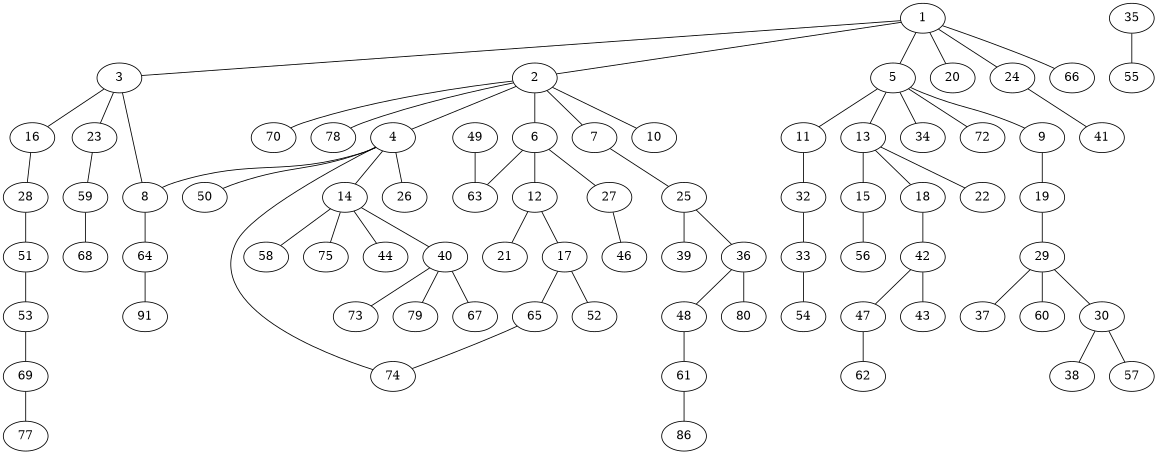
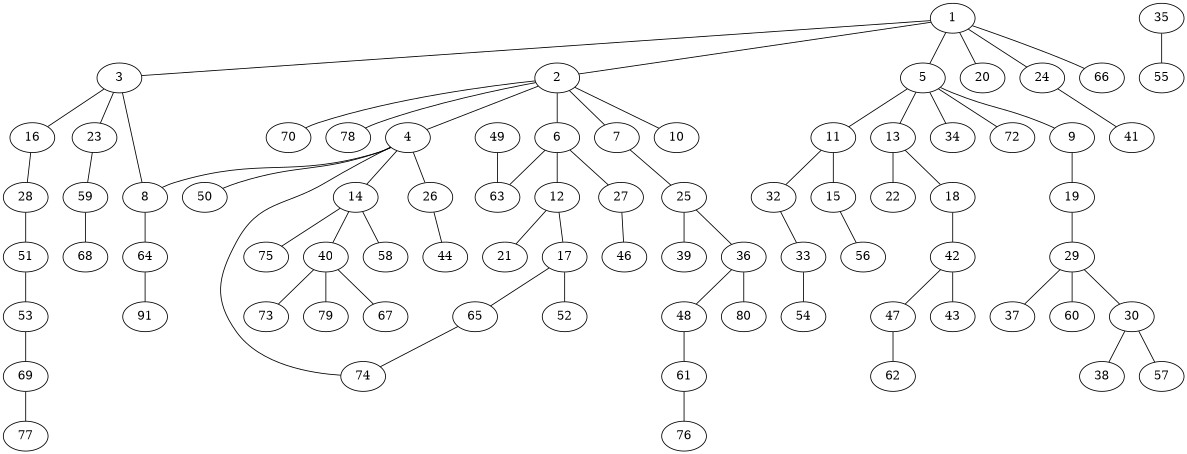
(863, 168) -> (833, 168)
(365, 227) -> (438, 227)
(684, 436) -> (684, 436)
